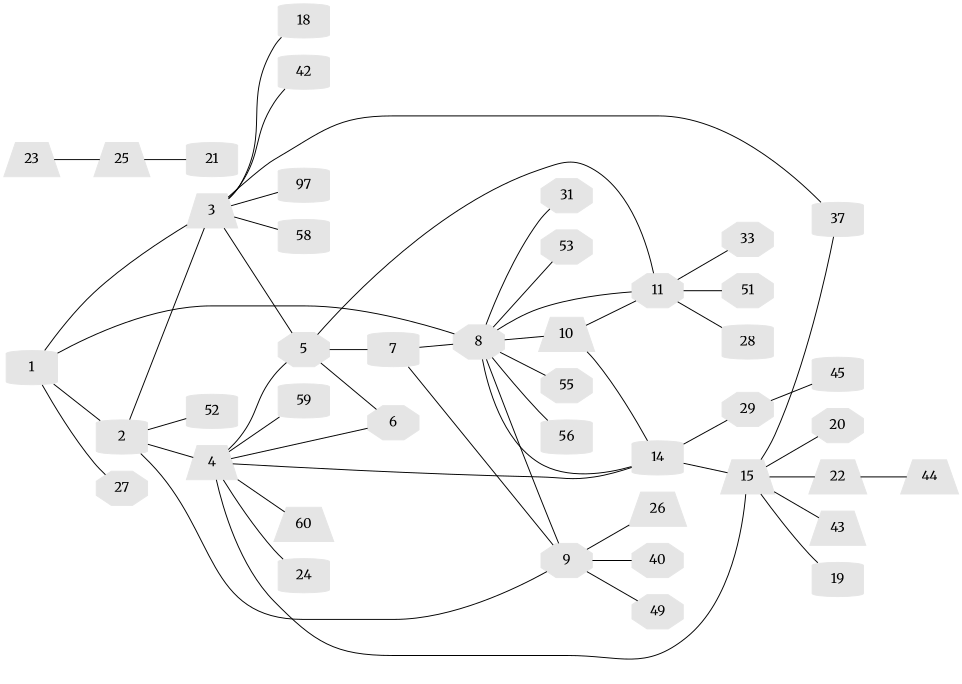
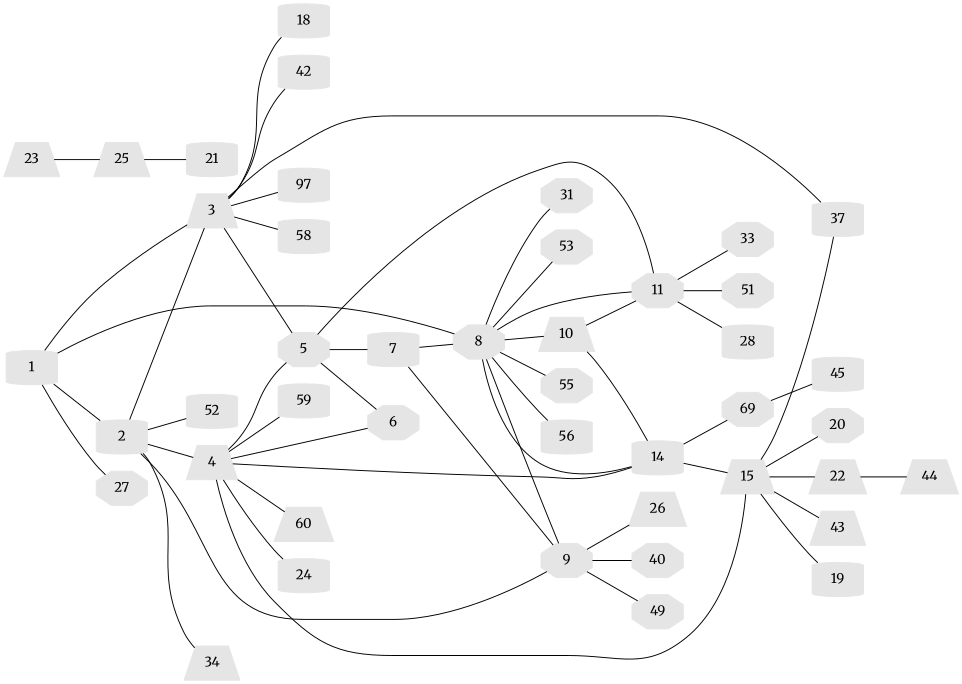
(748, 409) -> (748, 409)
none -> (212, 663)
